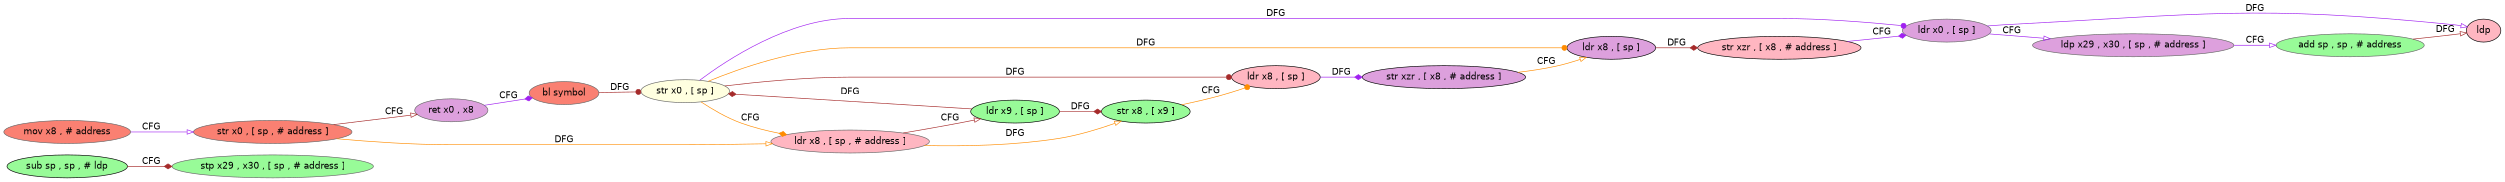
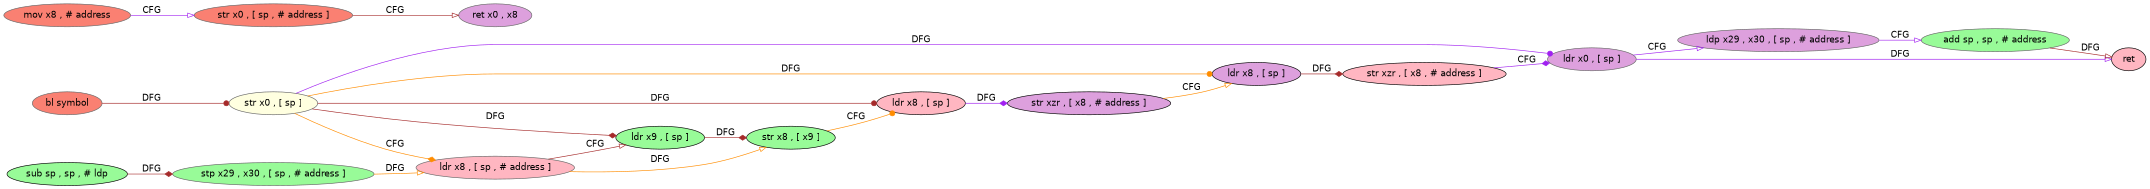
(2484, 31) -> (2129, 59)
(504, 102) -> none
(854, 102) -> (460, 126)
(551, 145) -> (396, 174)
(151, 162) -> (152, 169)
